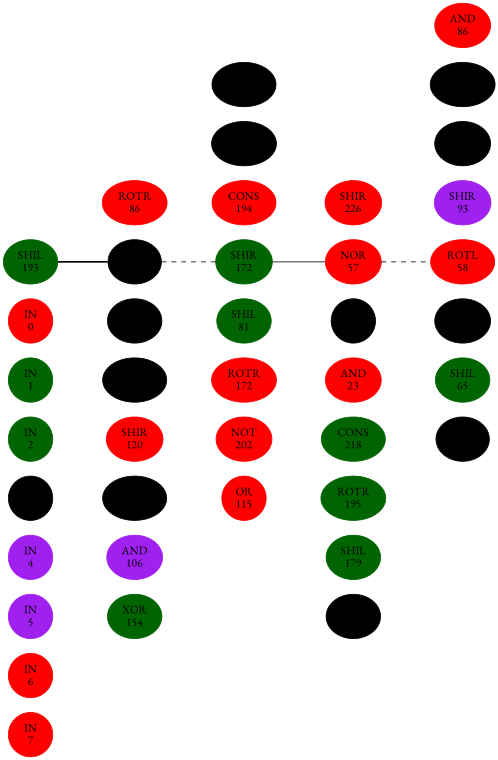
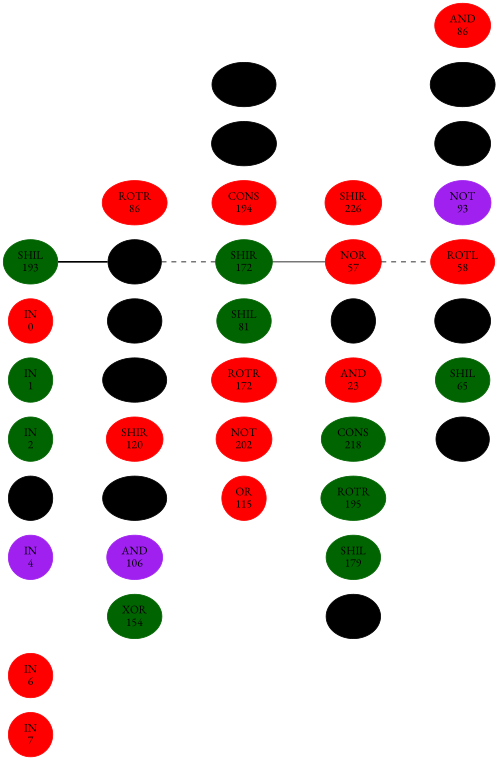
(463, 203) -> (463, 203)
(31, 616) -> none
